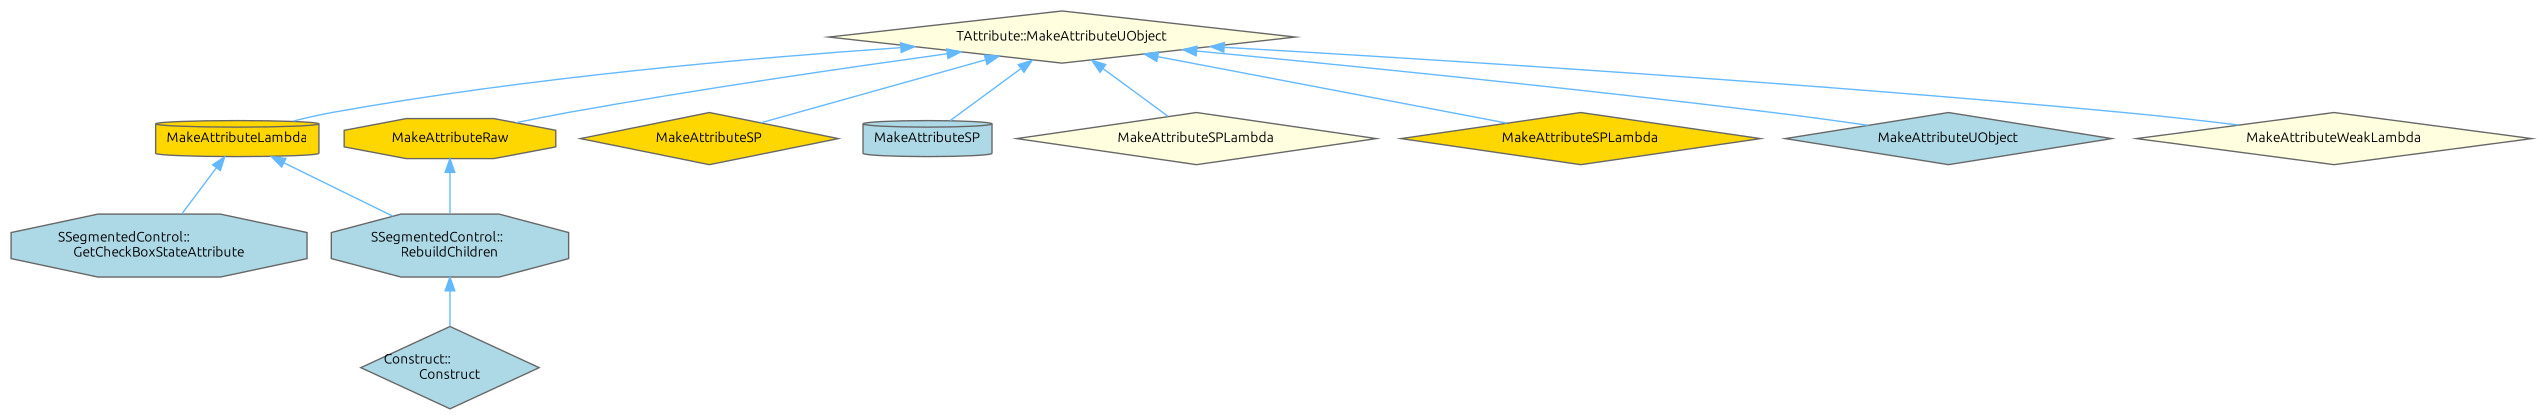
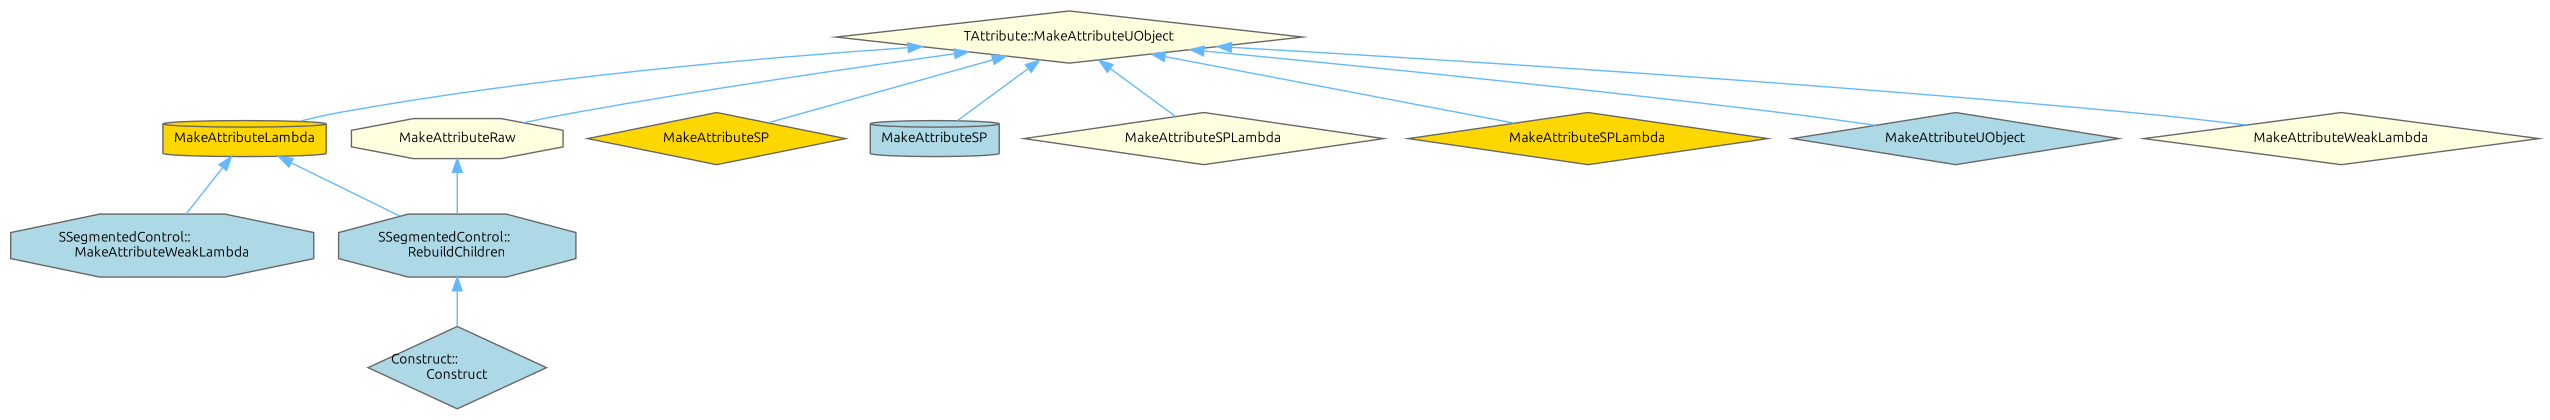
(450, 139) -> (457, 139)
(159, 246) -> (162, 246)
